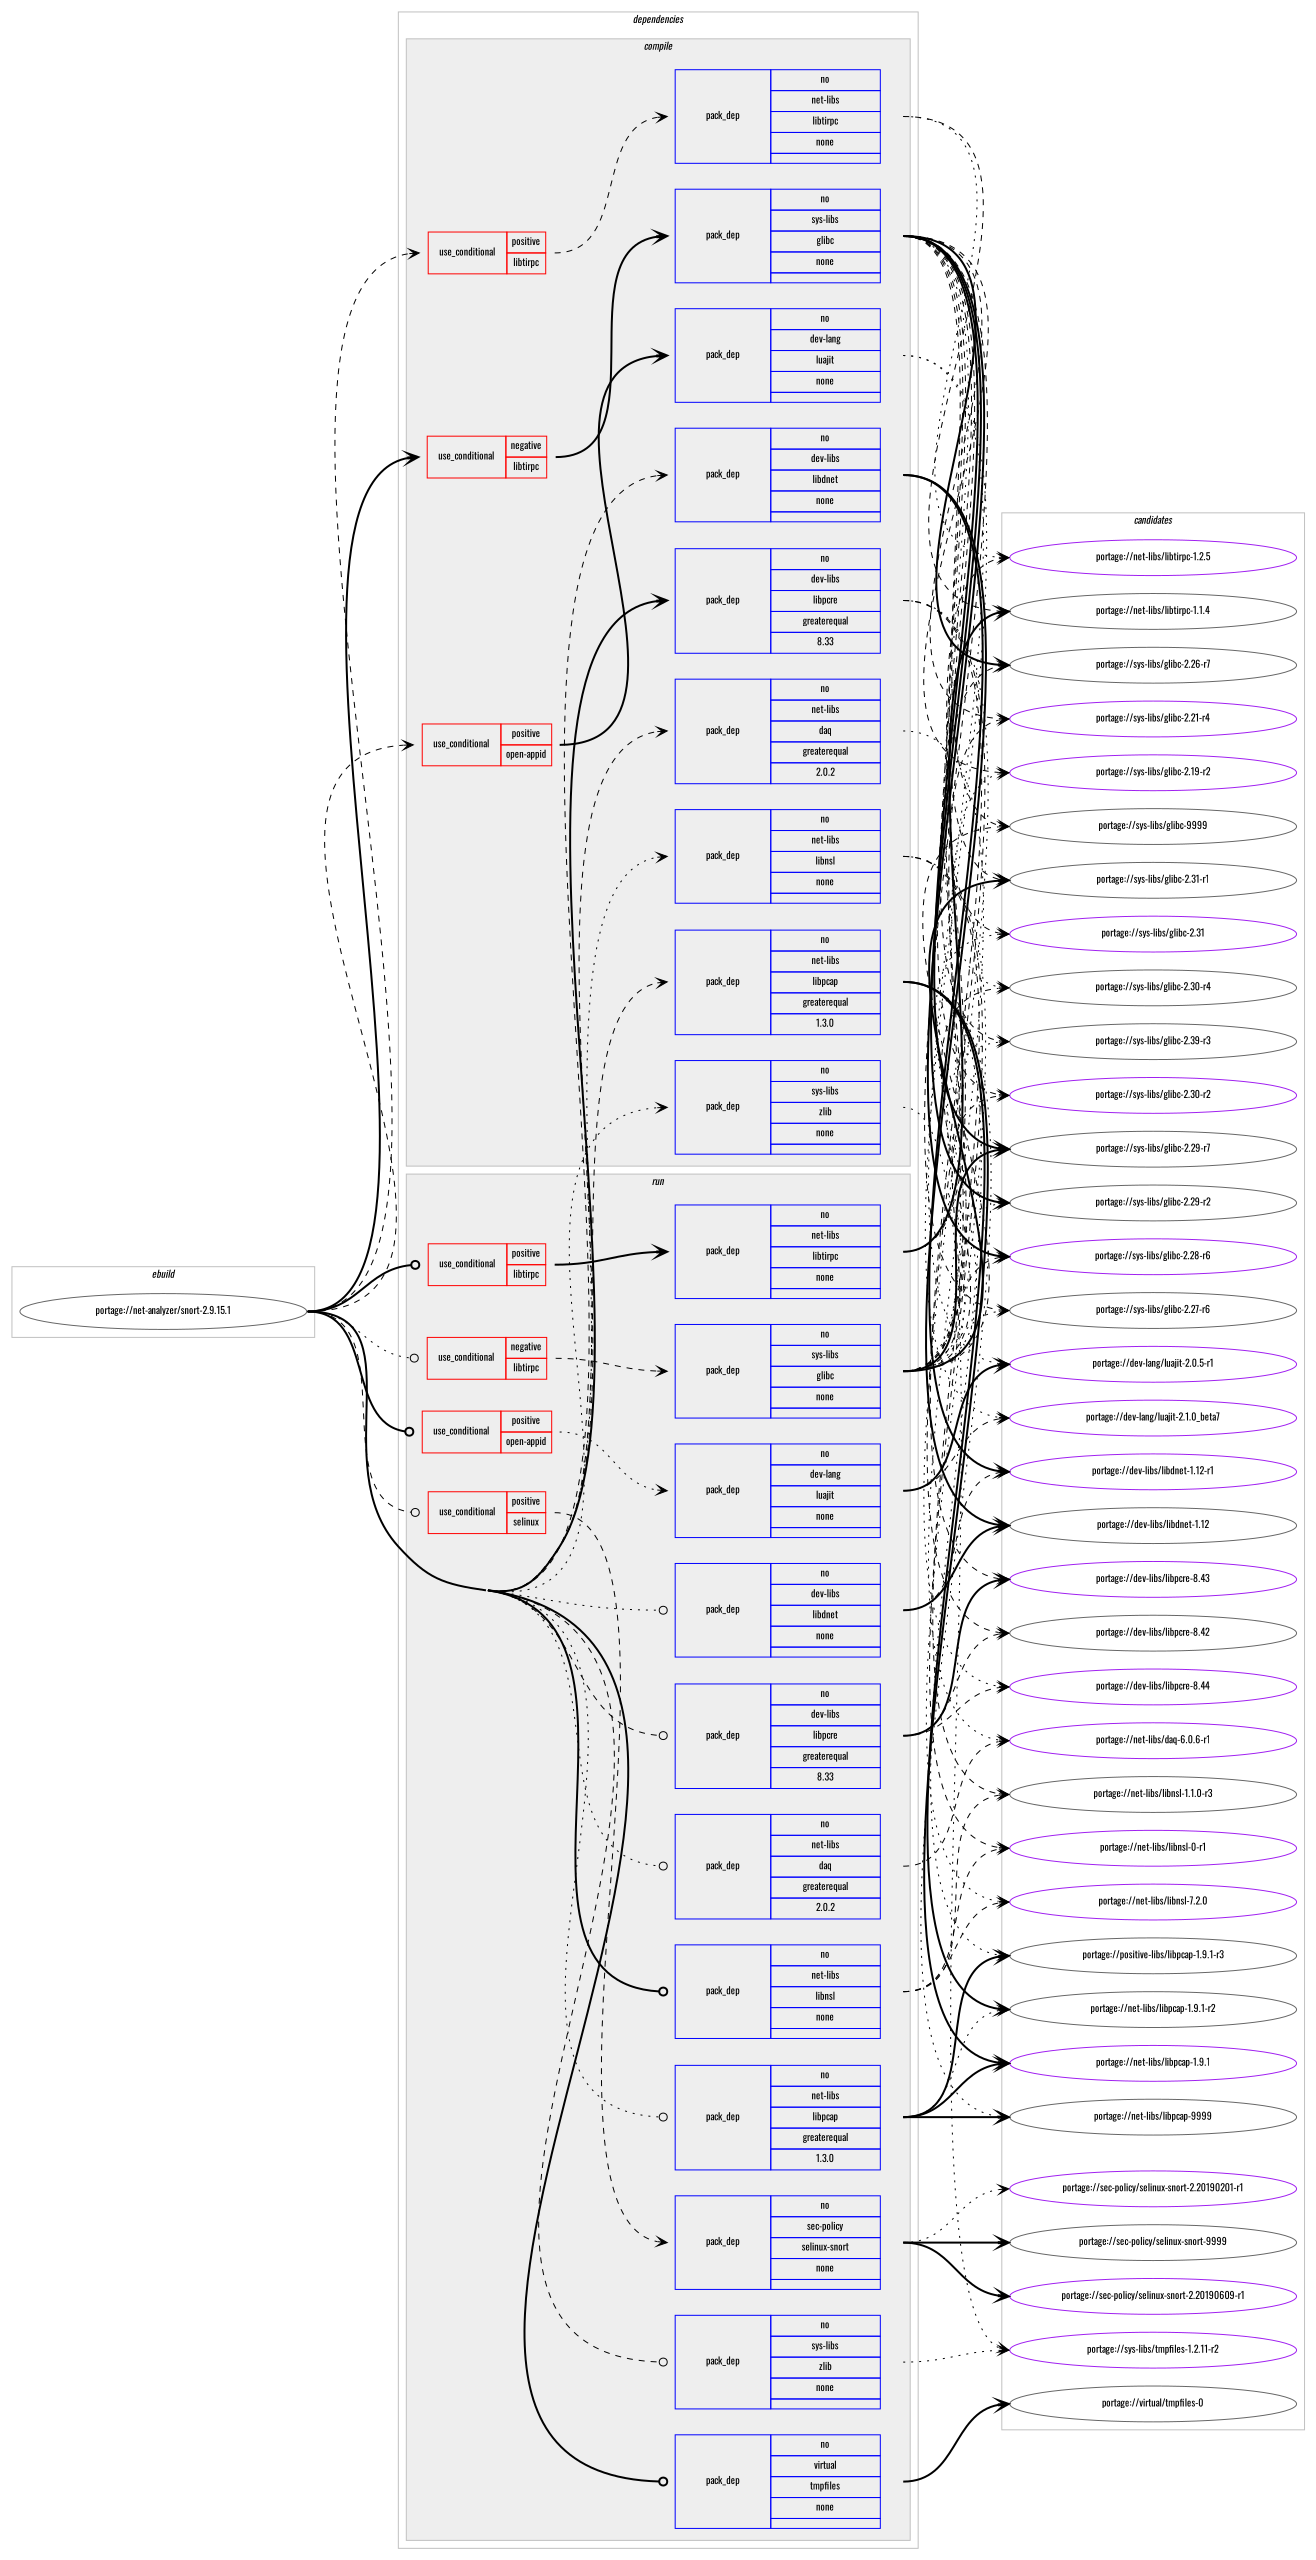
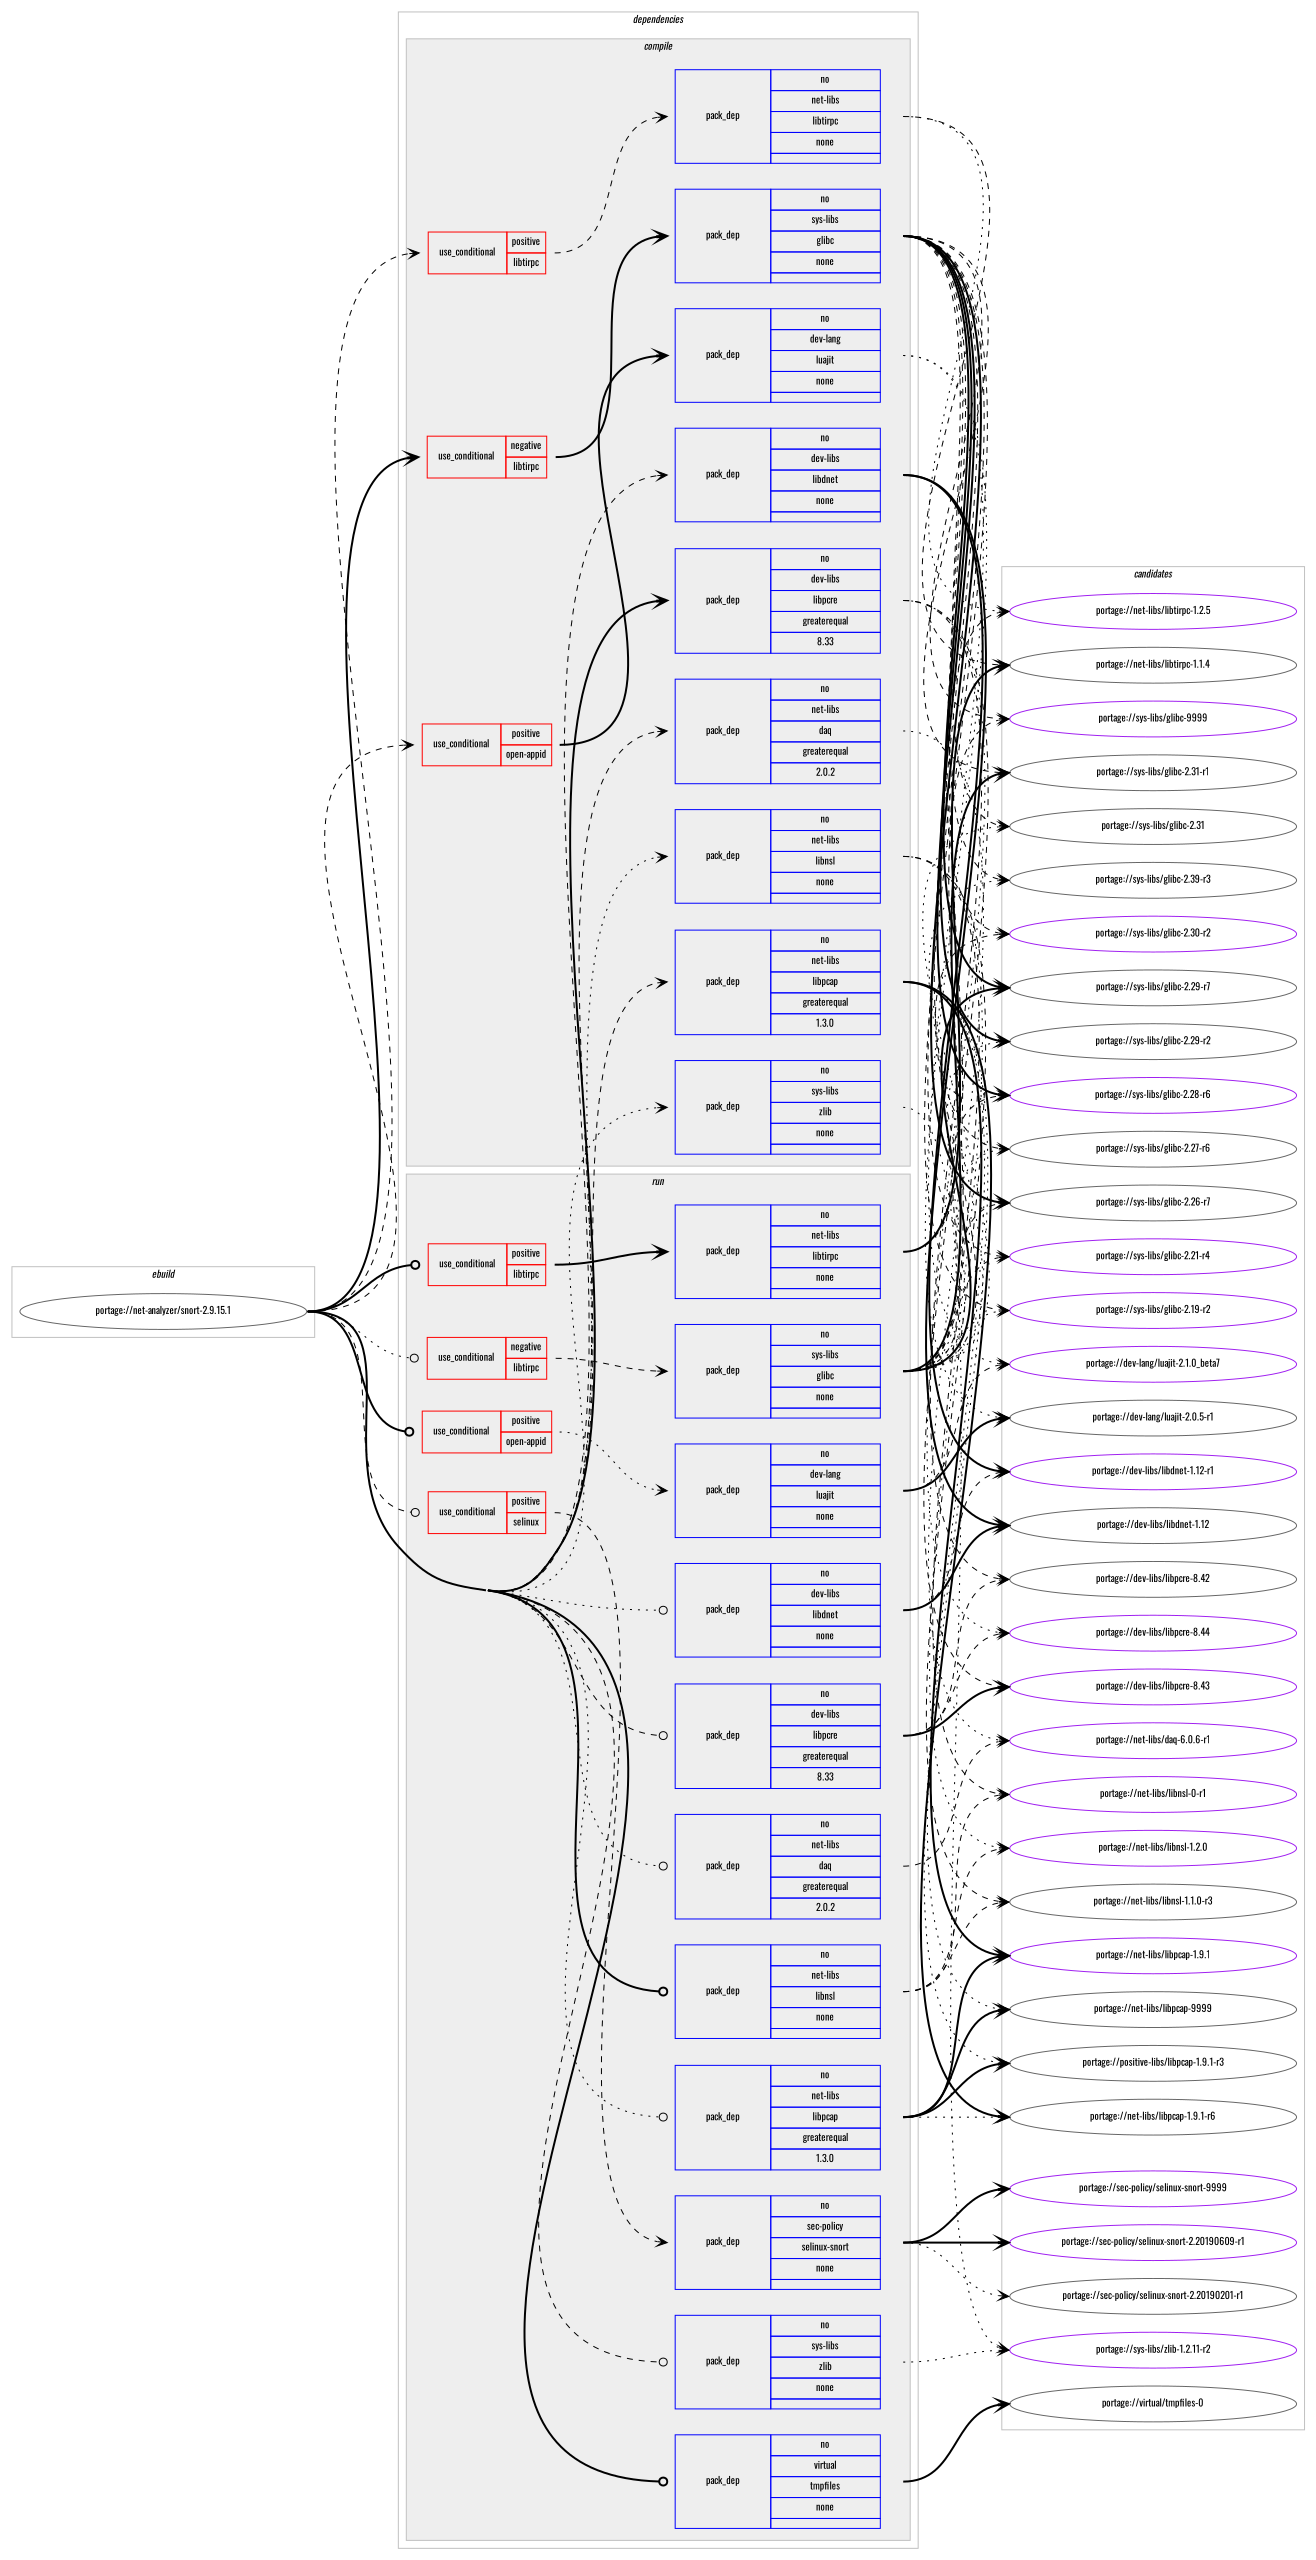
(1153, 827) -> (1153, 719)
(1153, 934) -> (1153, 827)
(1153, 988) -> none
(1153, 1364) -> (1153, 1418)
(1153, 1902) -> (1153, 1848)
(1153, 2010) -> (1153, 2117)
(1153, 2189) -> (1153, 2296)
(1153, 2243) -> (1153, 2189)
(1153, 2350) -> (1153, 2350)
